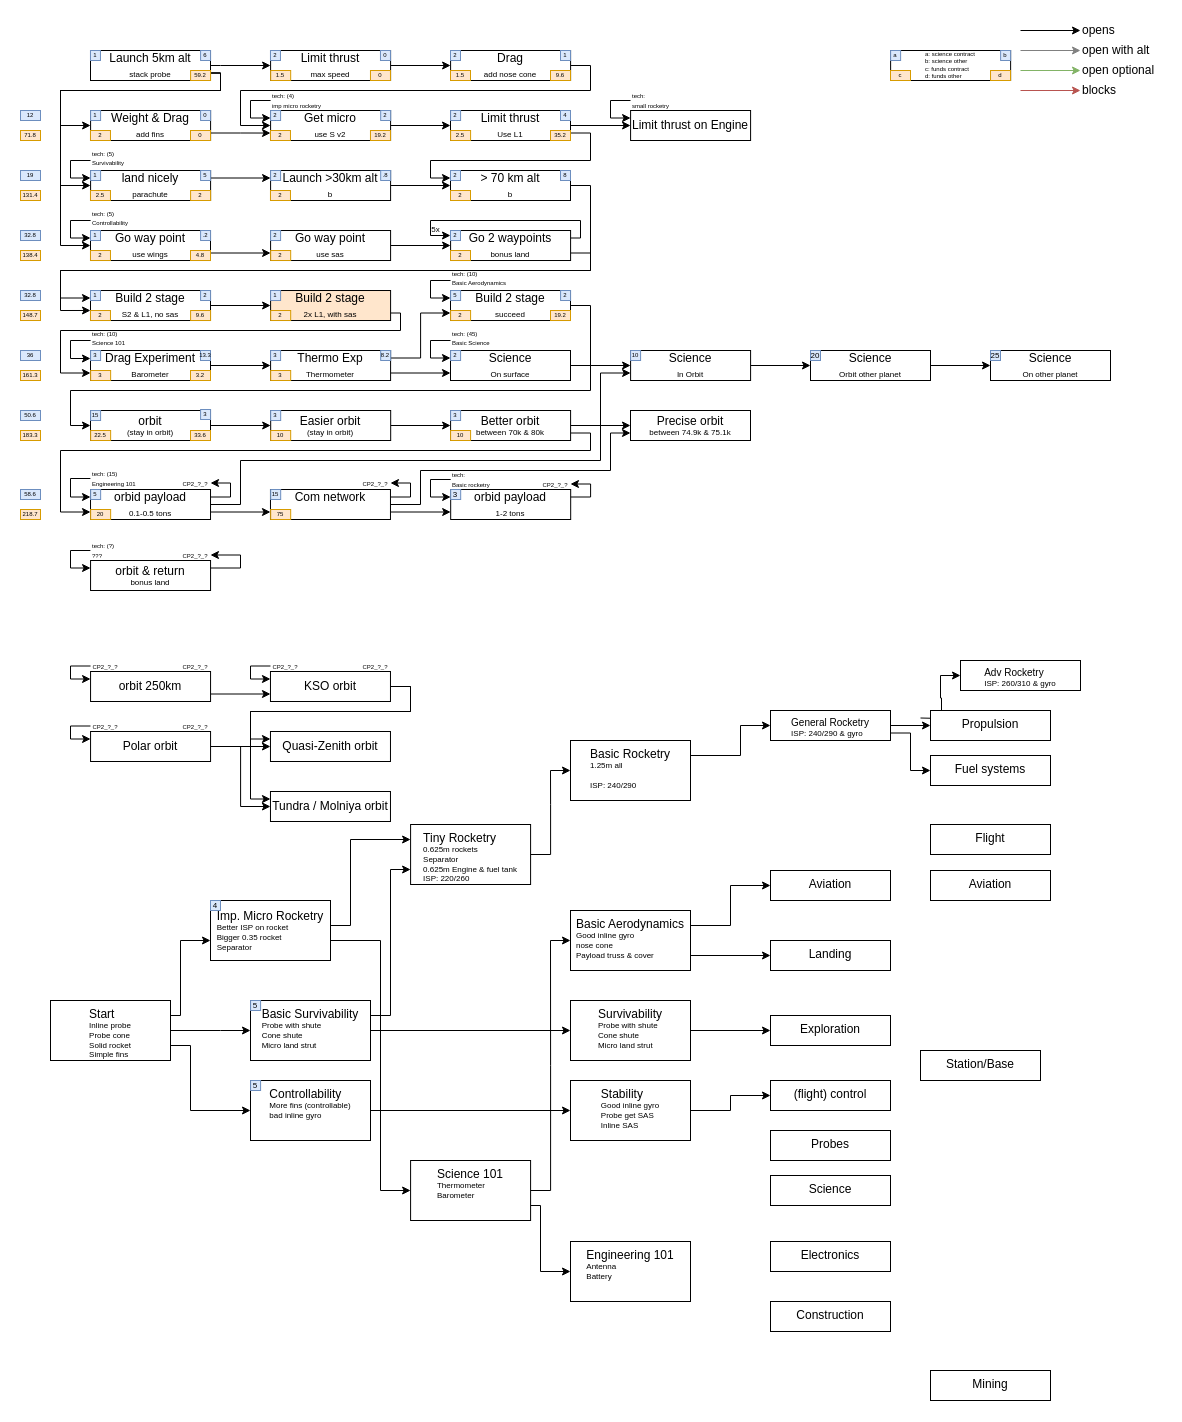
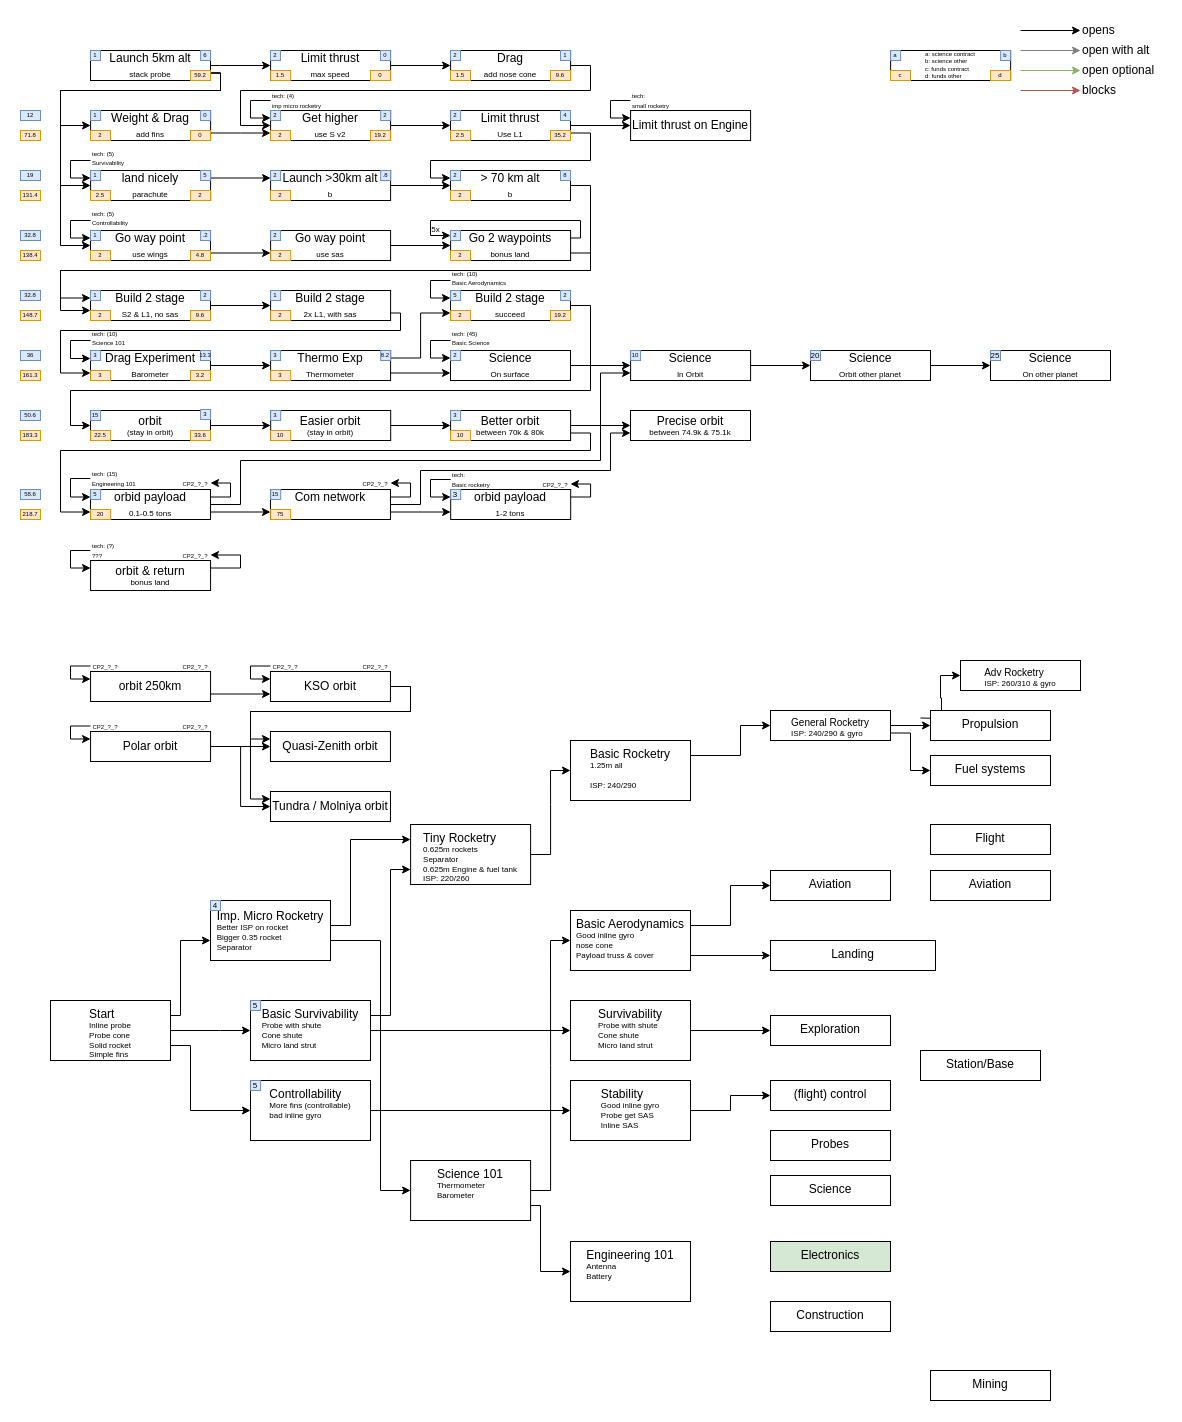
(331, 126) -> (331, 126)
(331, 306) -> (331, 306)
(831, 956) -> (853, 956)
(831, 1257) -> (831, 1257)
